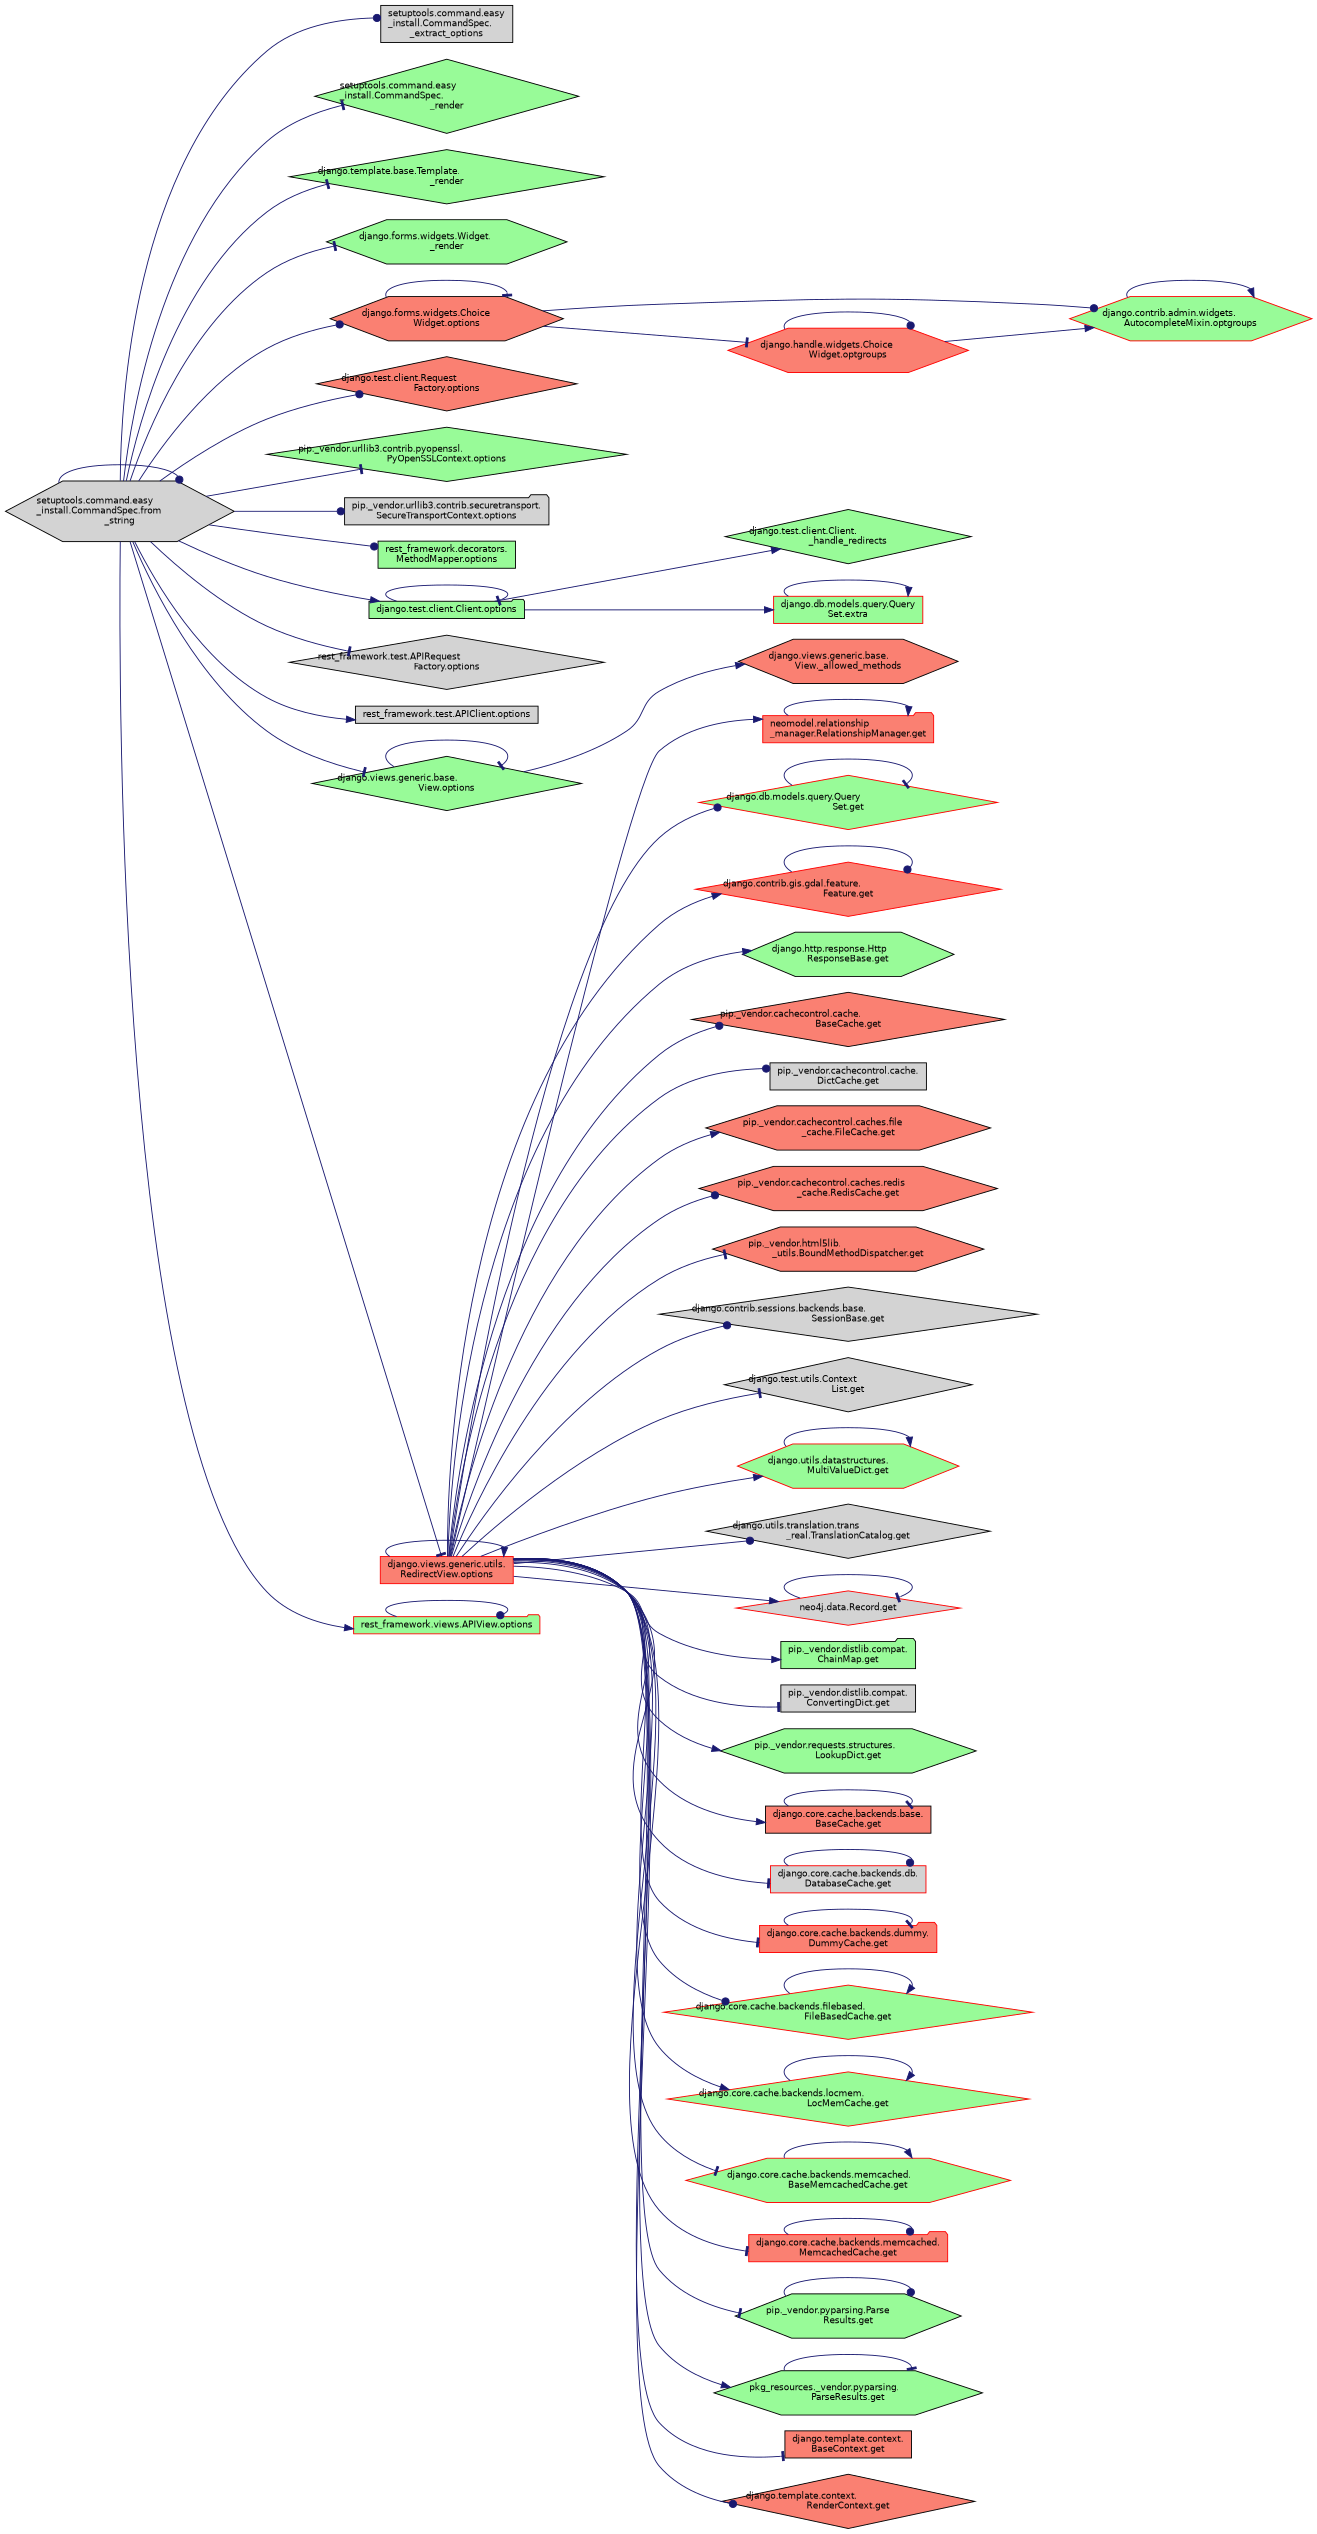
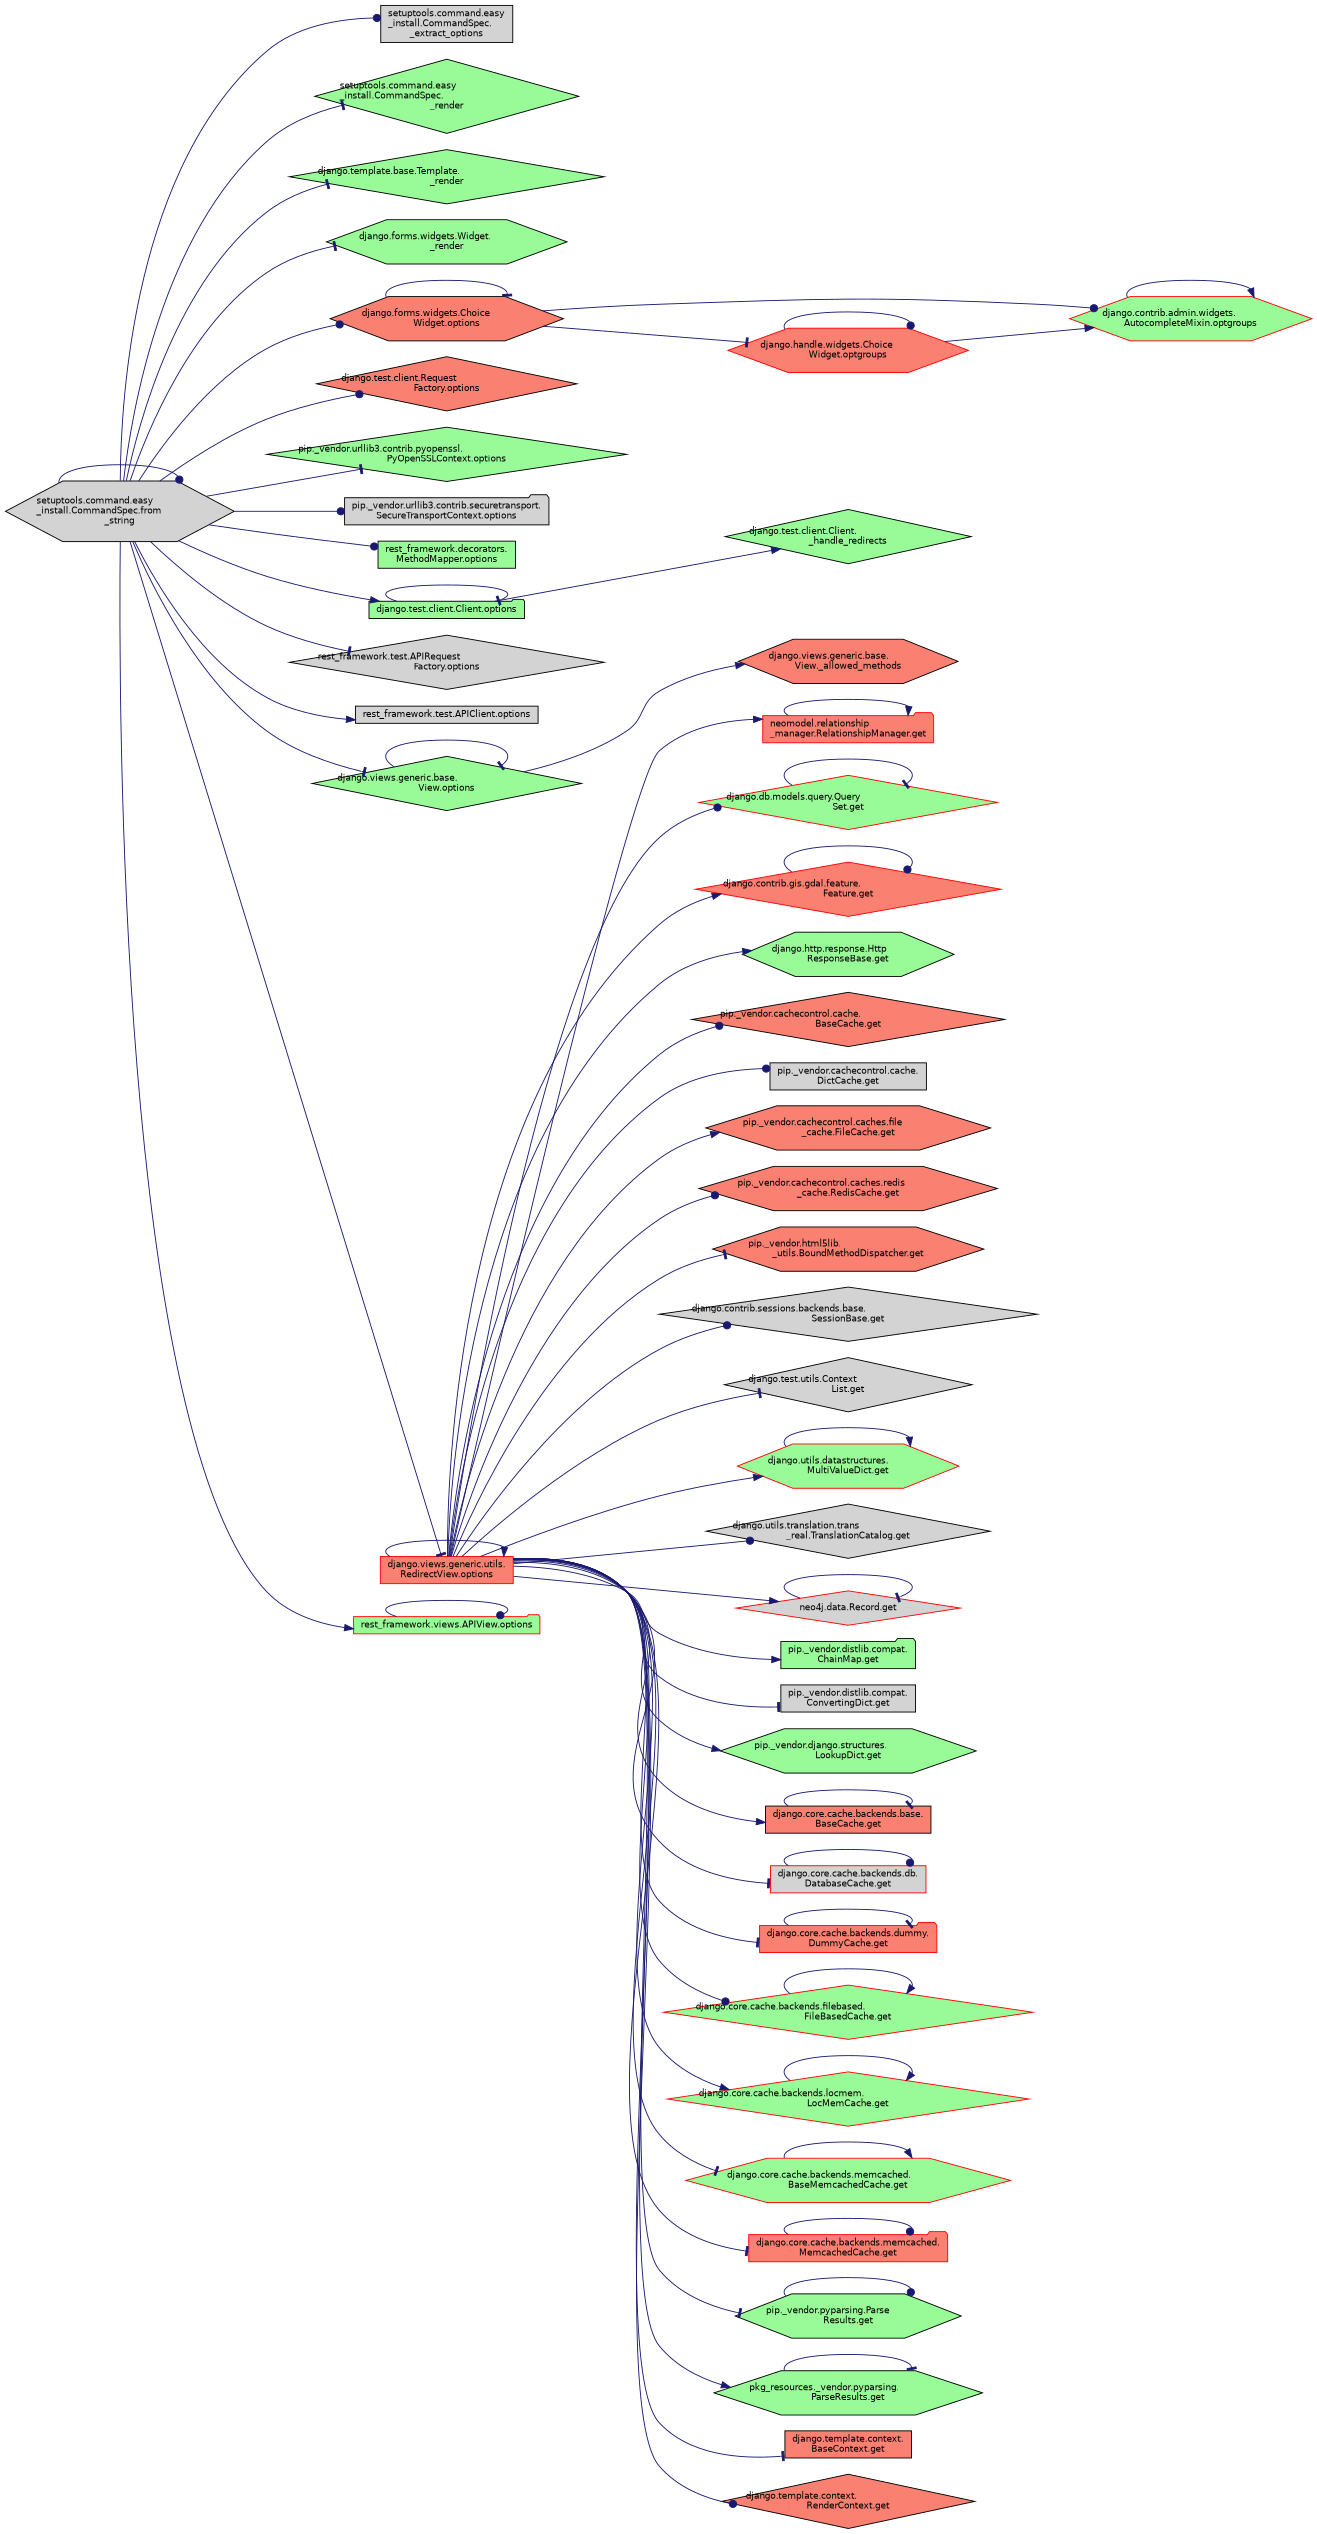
(848, 610) -> none
(848, 1751) -> (848, 1751)
